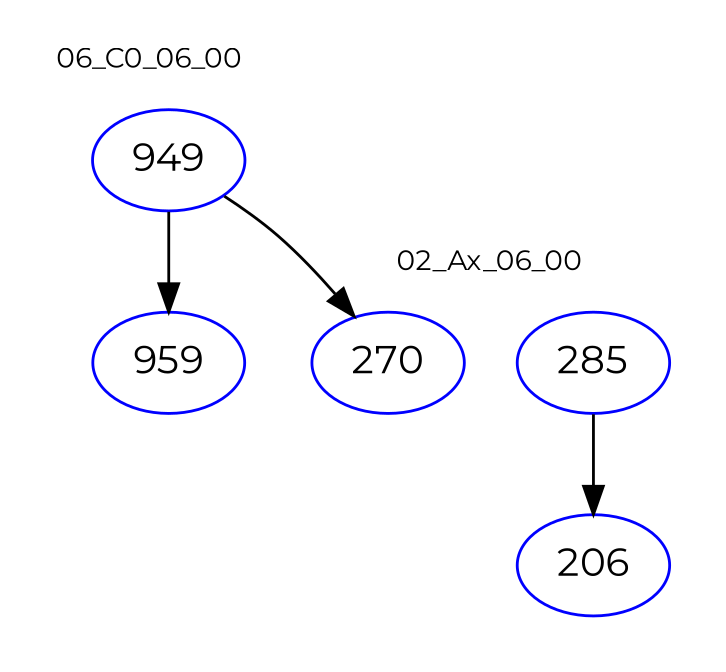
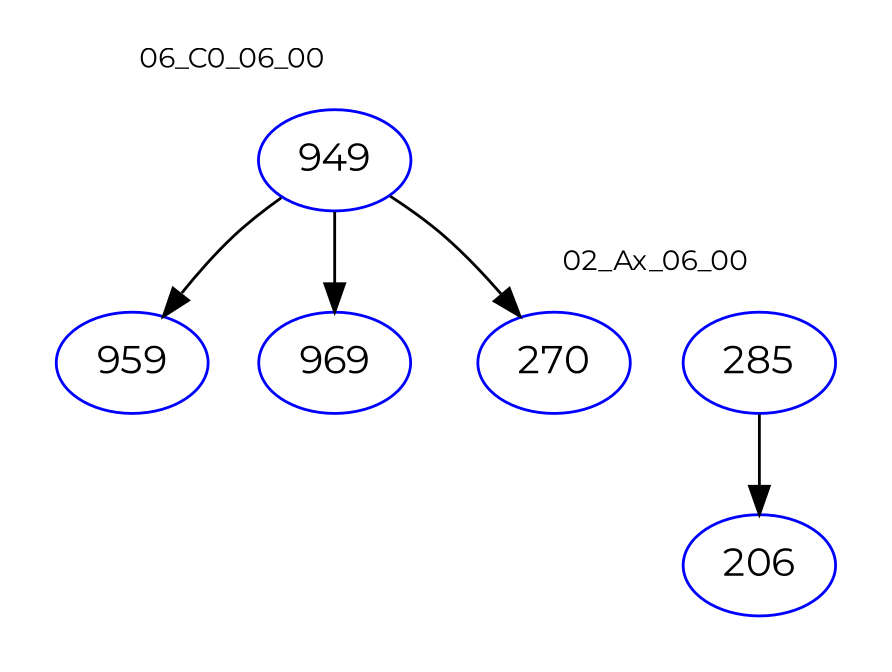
none -> (335, 363)
